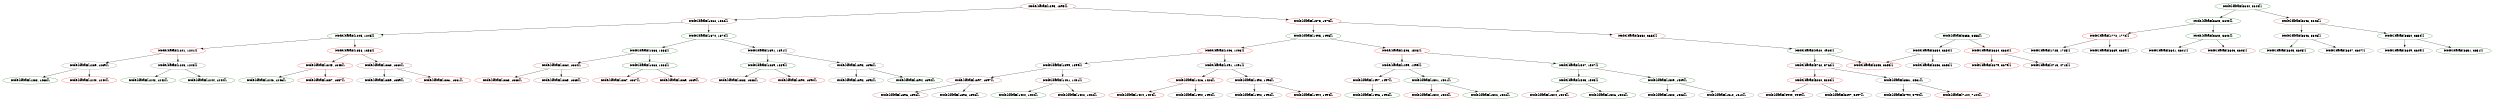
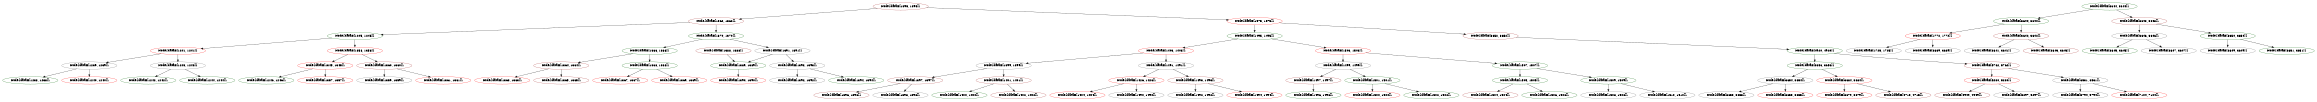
(2213, 36) -> (2021, 36)
(1843, 58) -> (1815, 57)
(754, 73) -> (730, 57)
